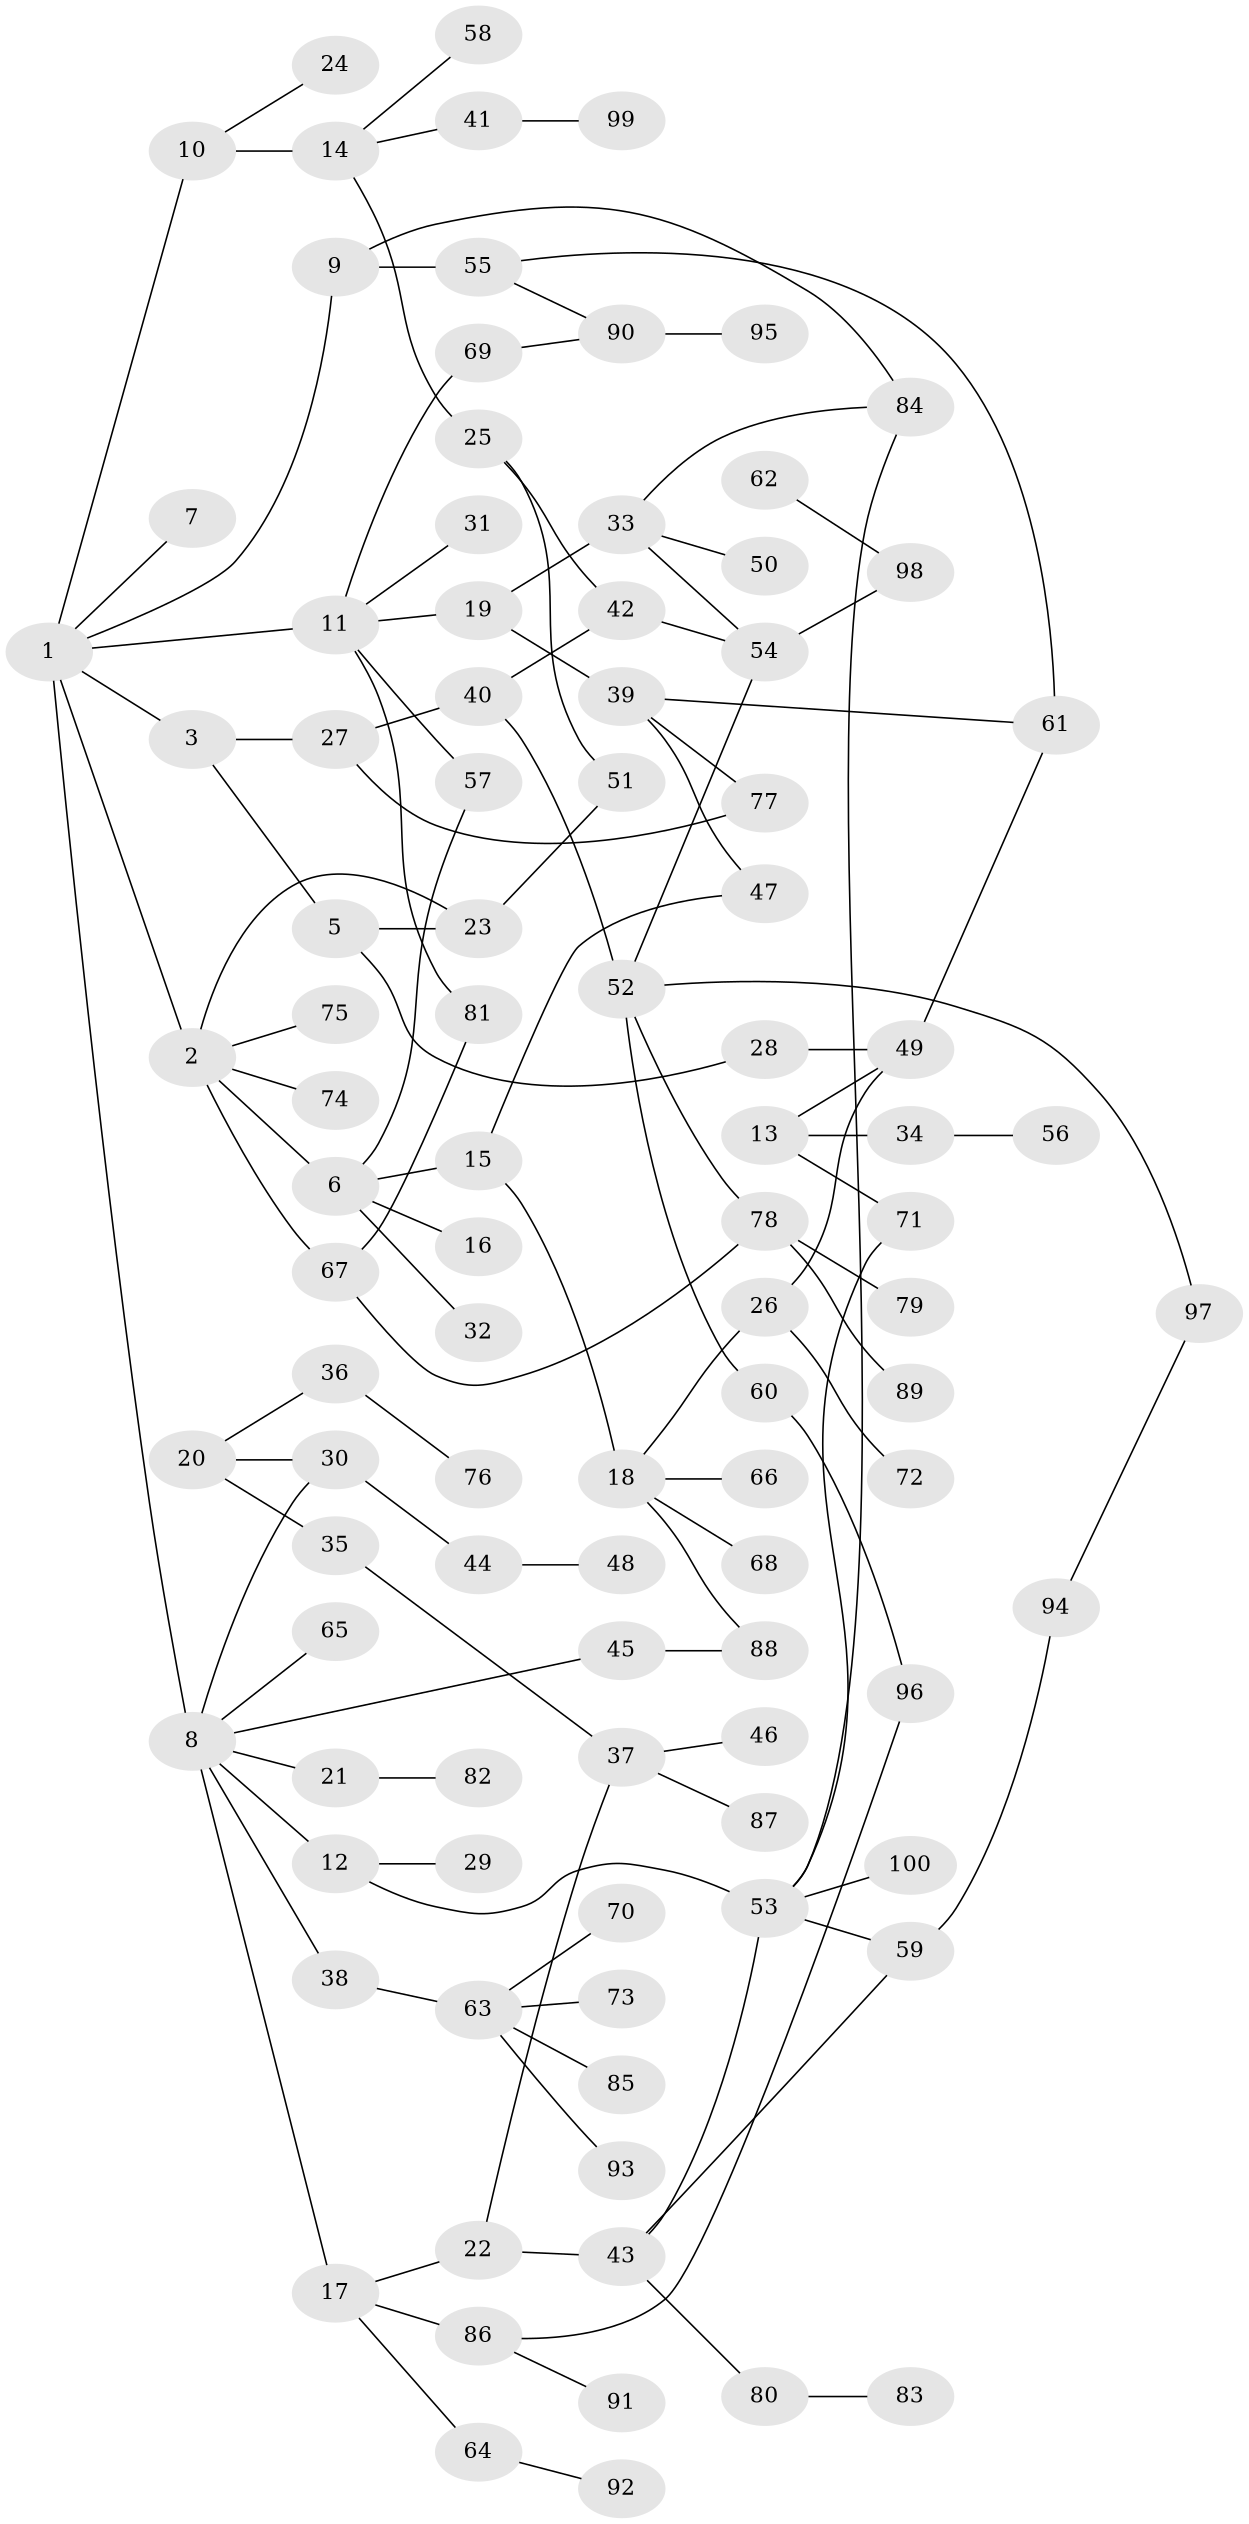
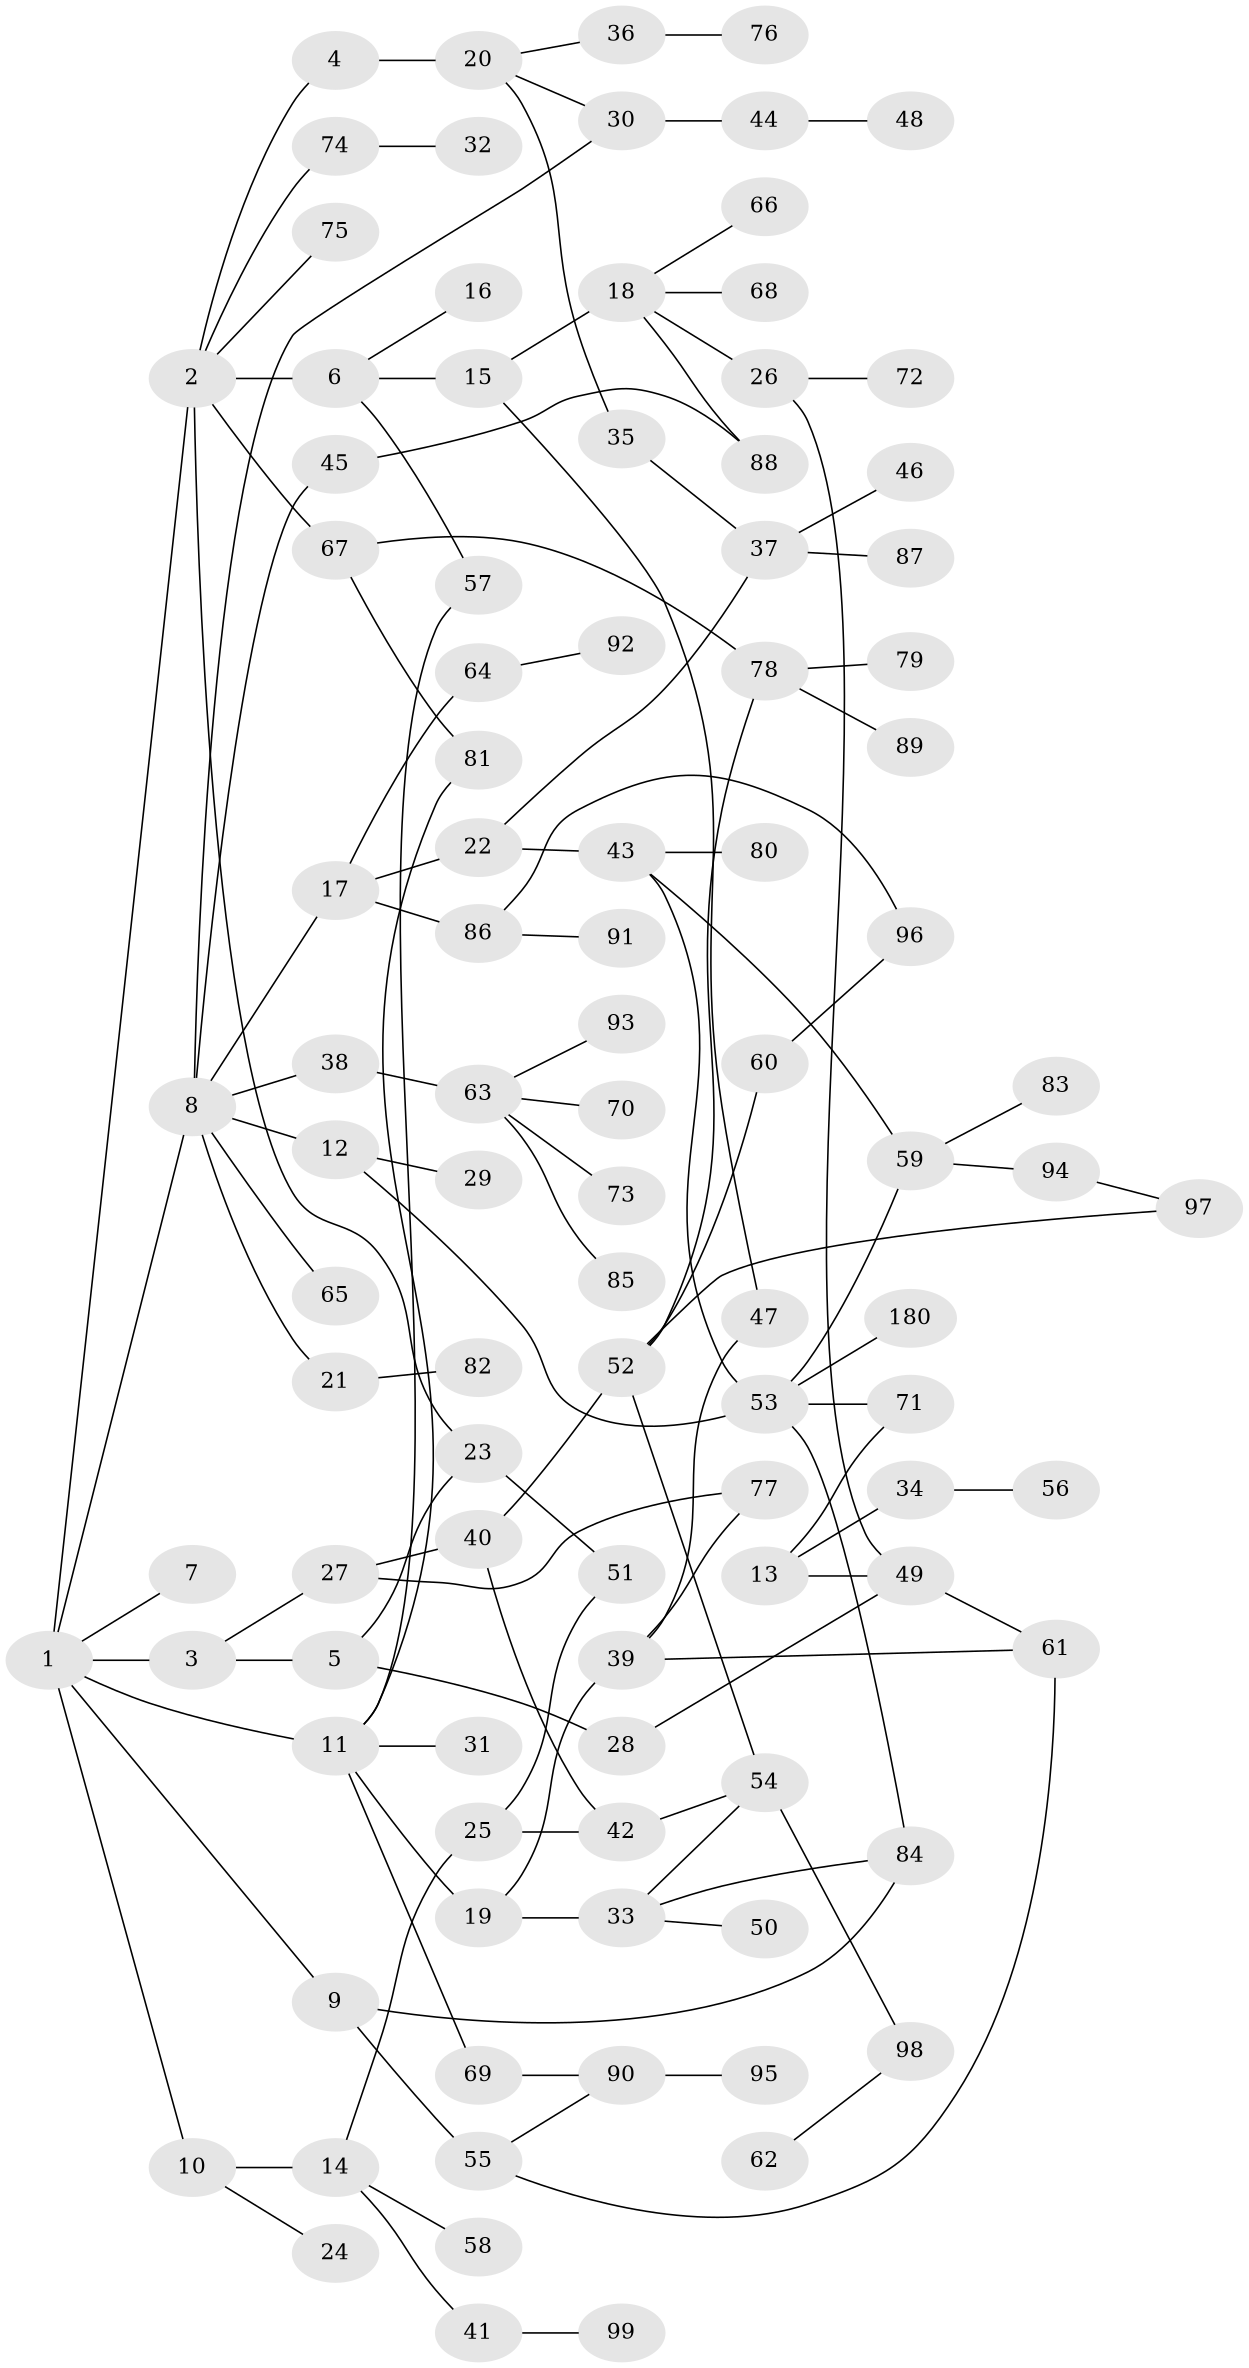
none -> (336, 60)
(407, 1260) -> (407, 146)
(911, 1865) -> (911, 1318)
(838, 2397) -> (984, 1123)
